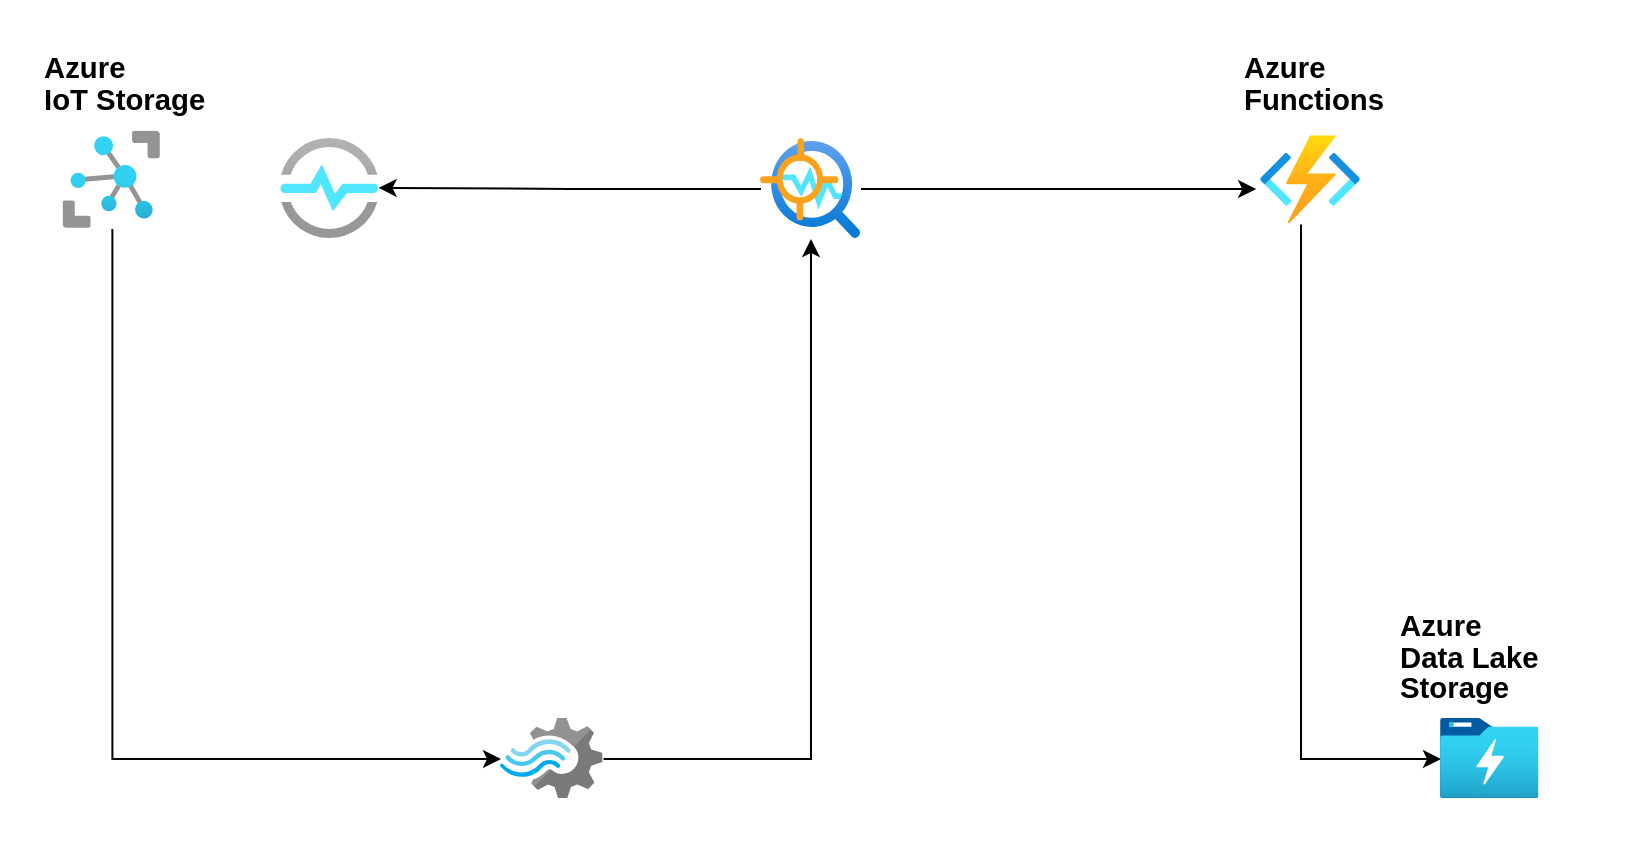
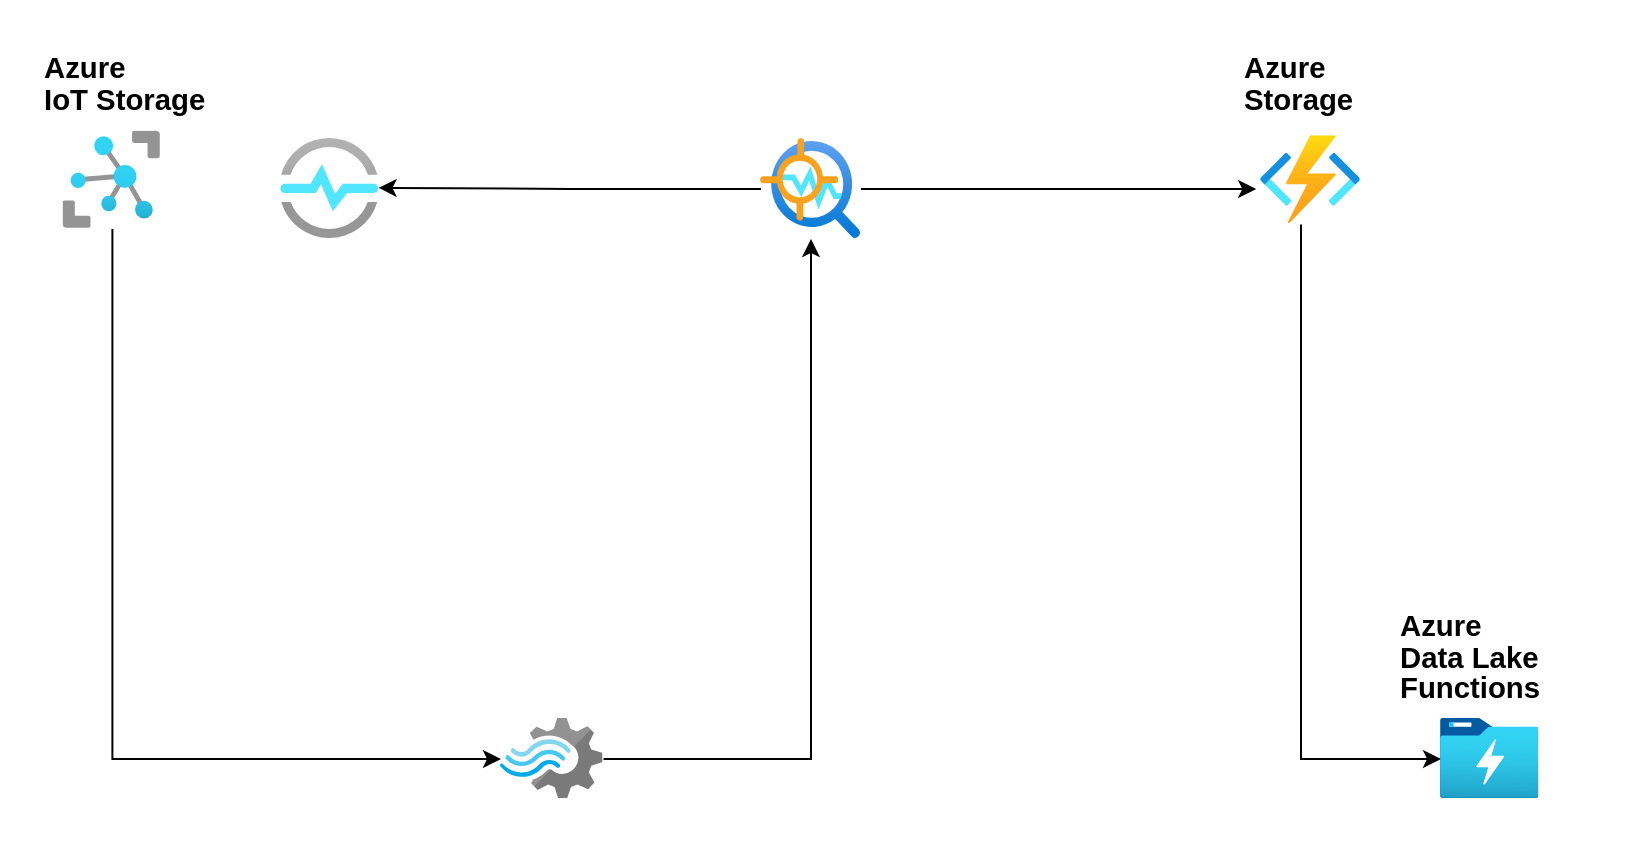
(1302, 84) -> (1292, 84)
(1492, 656) -> (1492, 656)
